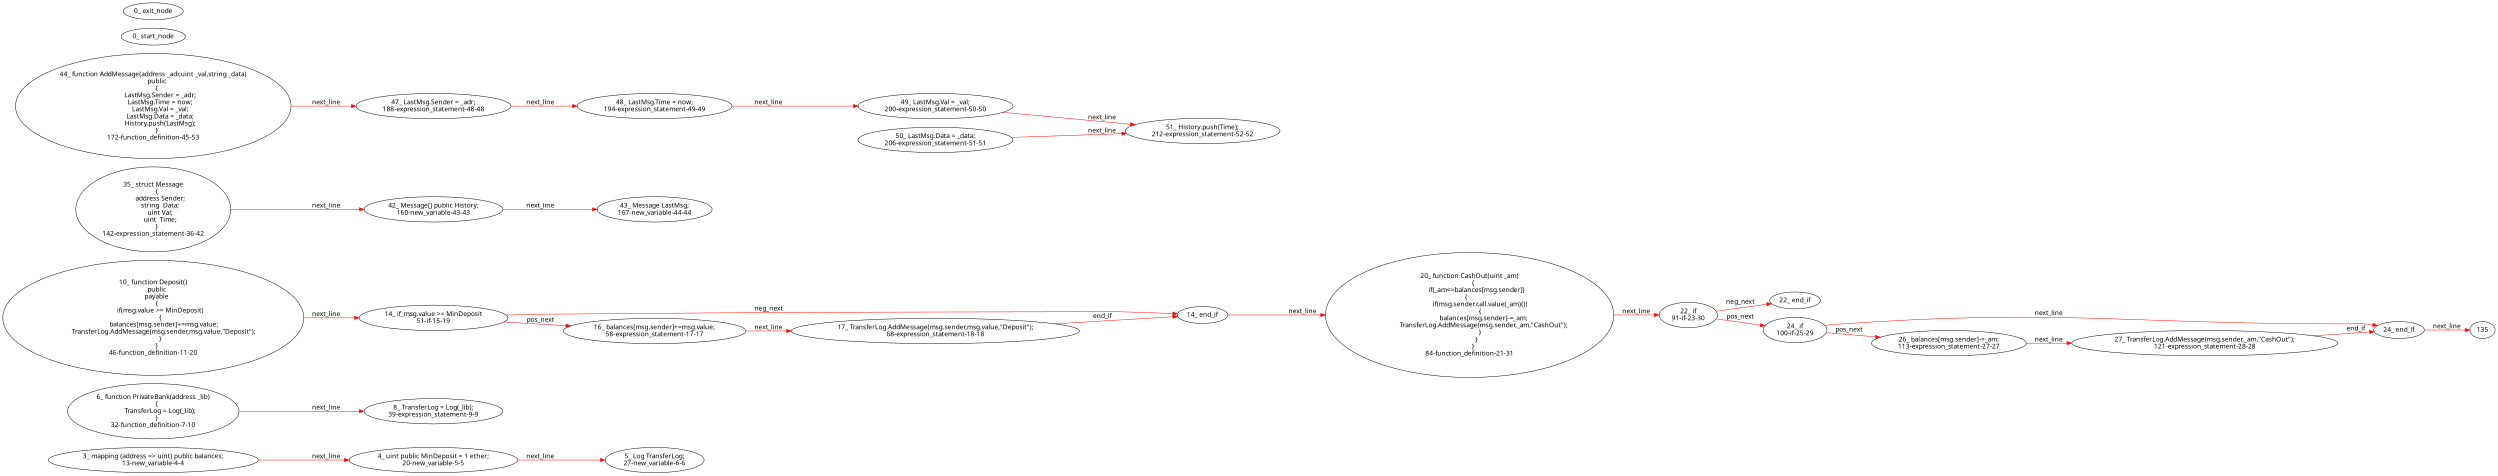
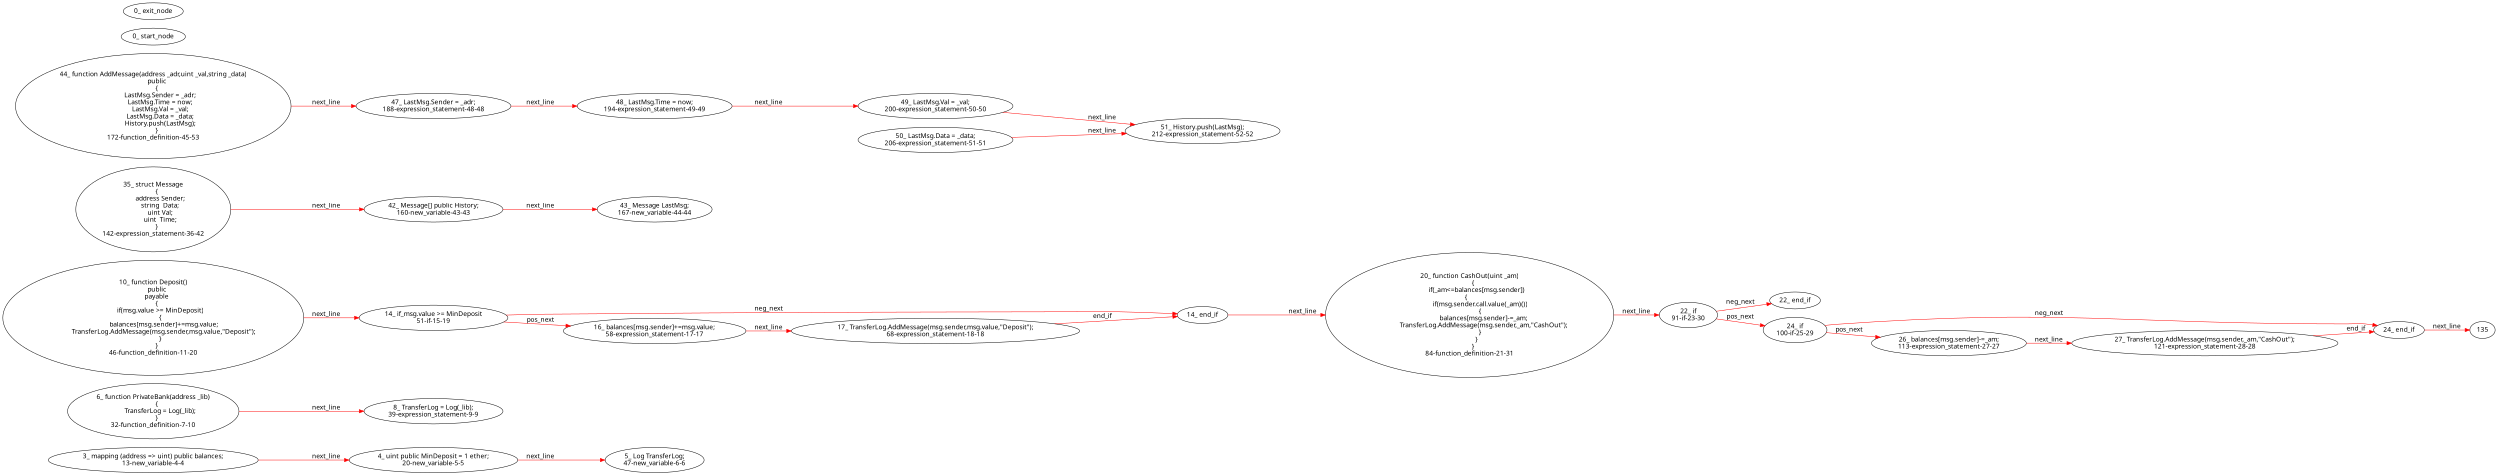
(1203, 131) -> (1203, 131)
(2049, 313) -> (2049, 313)
(655, 460) -> (655, 460)
